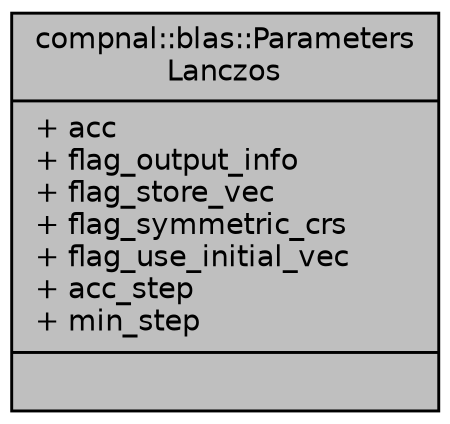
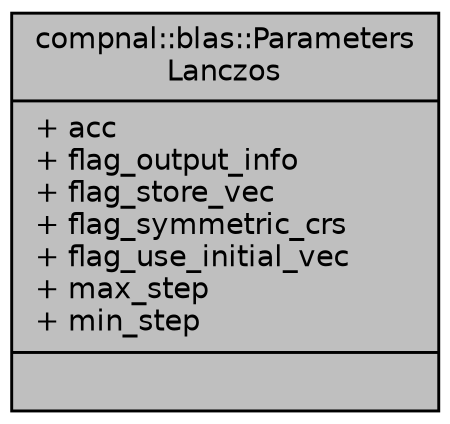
(116, 290) -> (123, 290)
